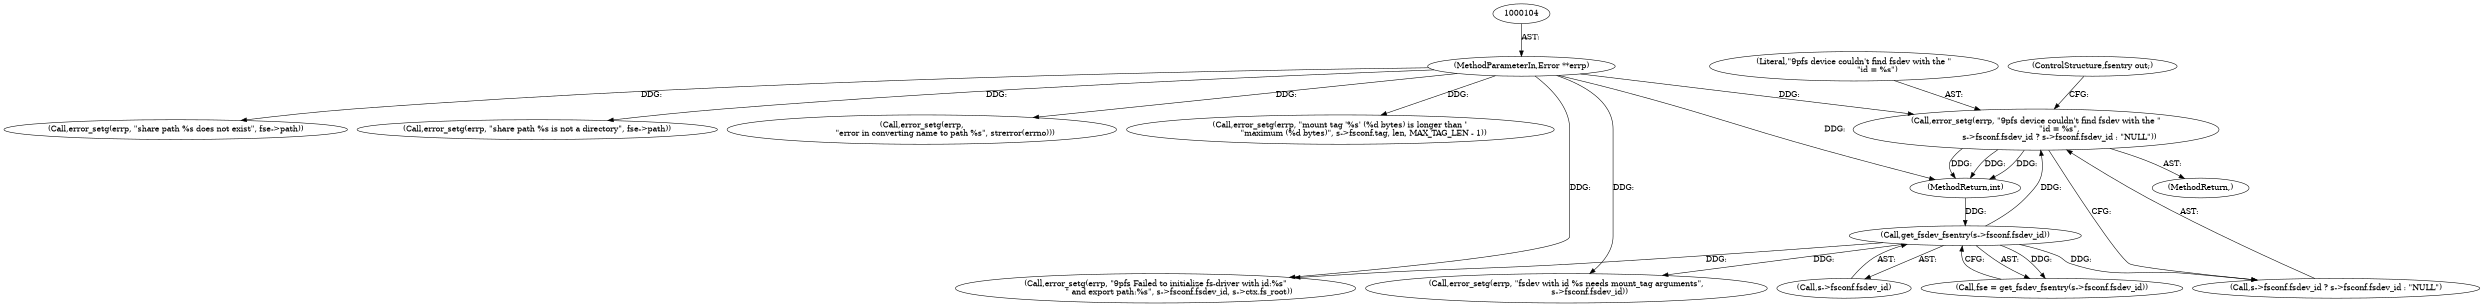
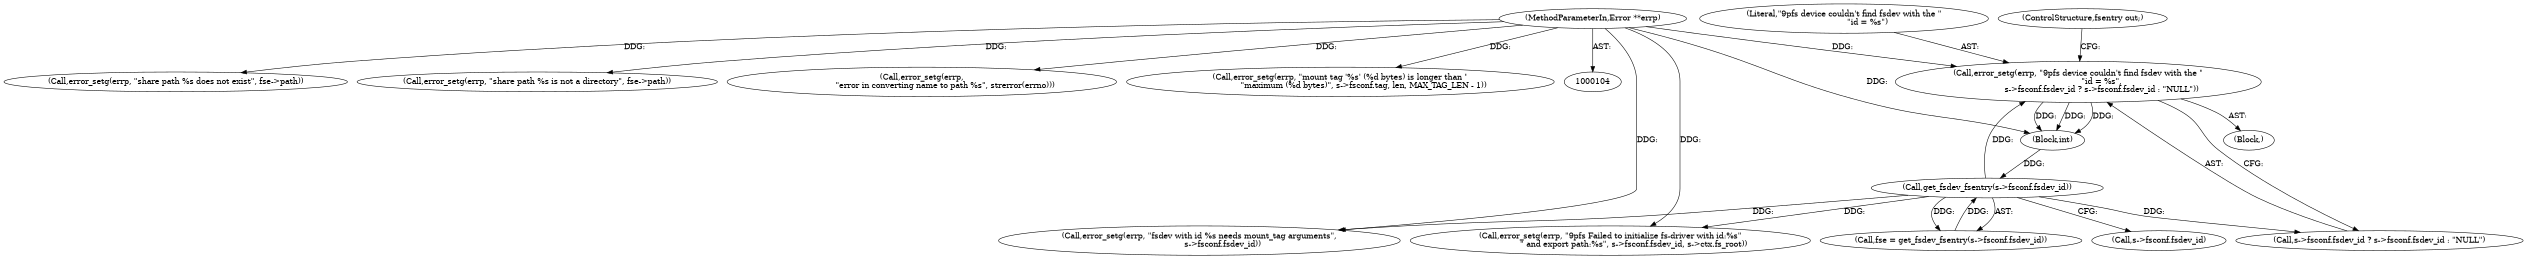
(1521, 37) -> (1593, 48)
(1965, 188) -> (2053, 140)
(2201, 188) -> (2249, 140)
(1874, 258) -> none
(1929, 260) -> (2089, 212)
(1976, 260) -> (1979, 212)
